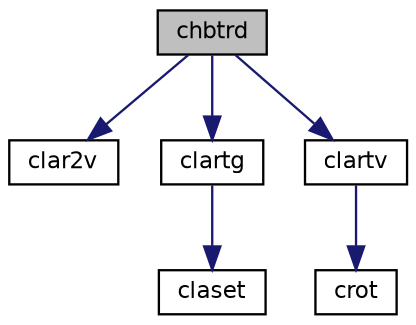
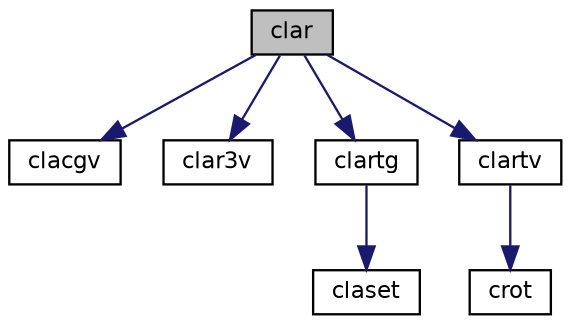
(212, 32) -> (292, 32)
(64, 162) -> (218, 162)
none -> (65, 162)
